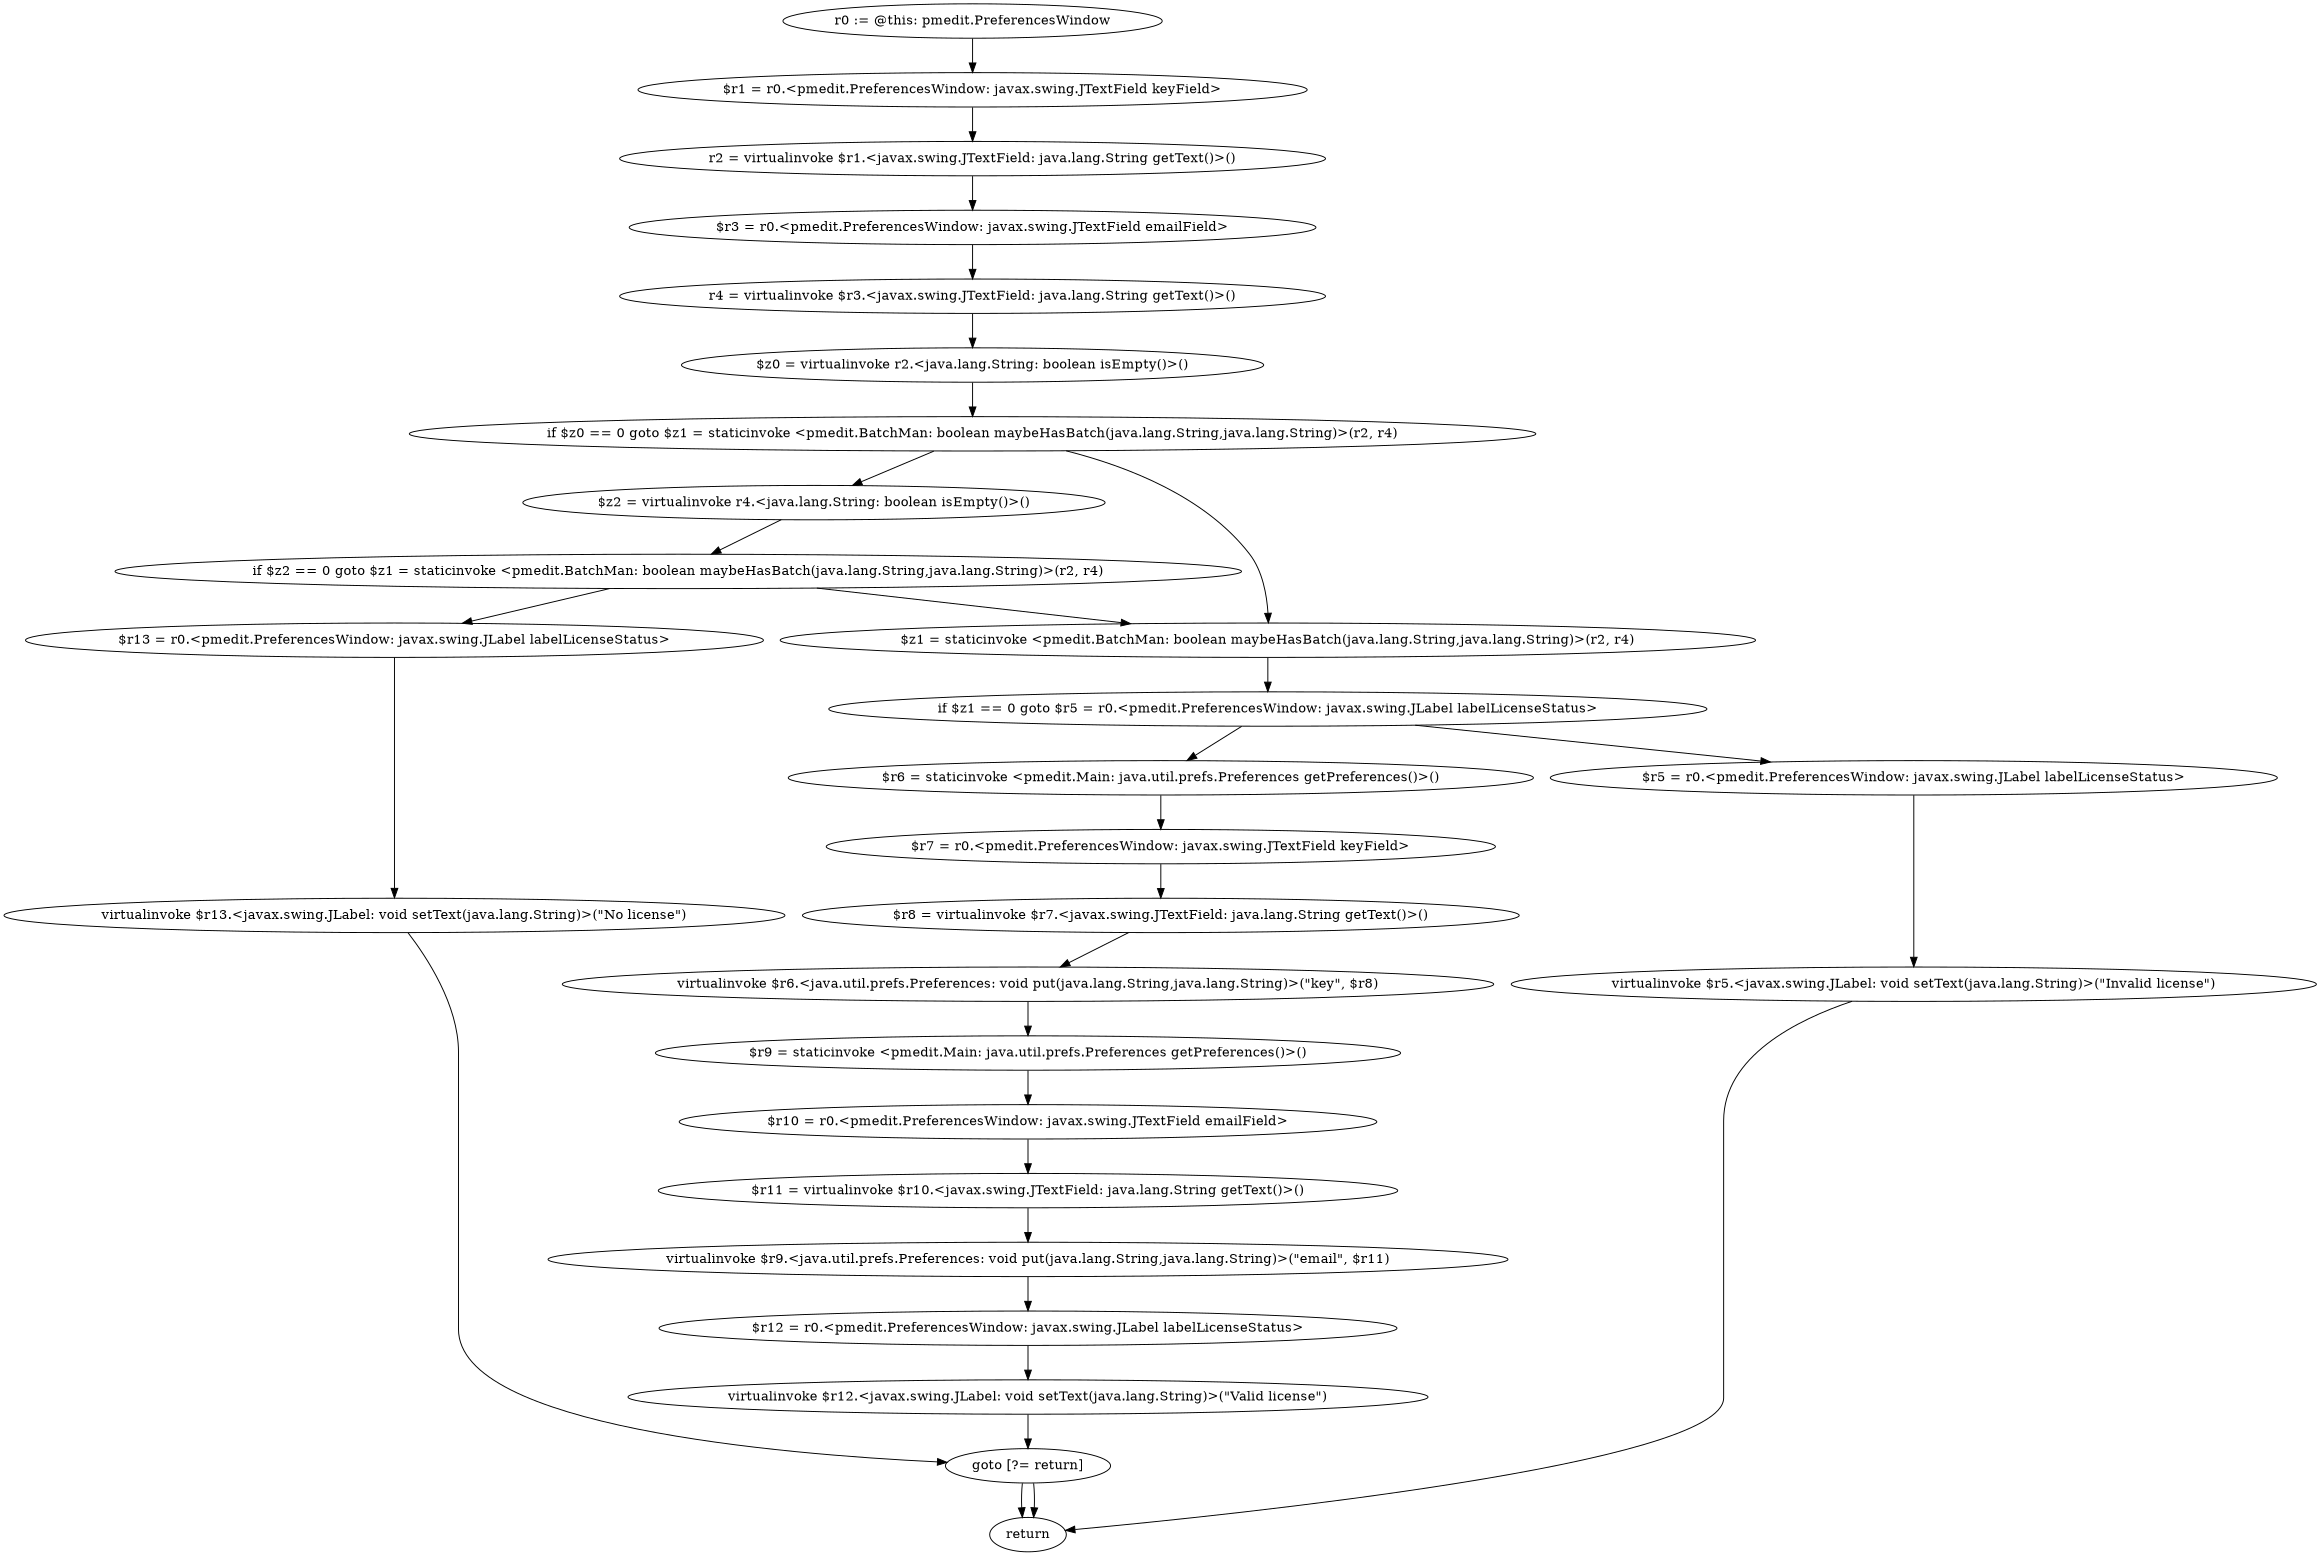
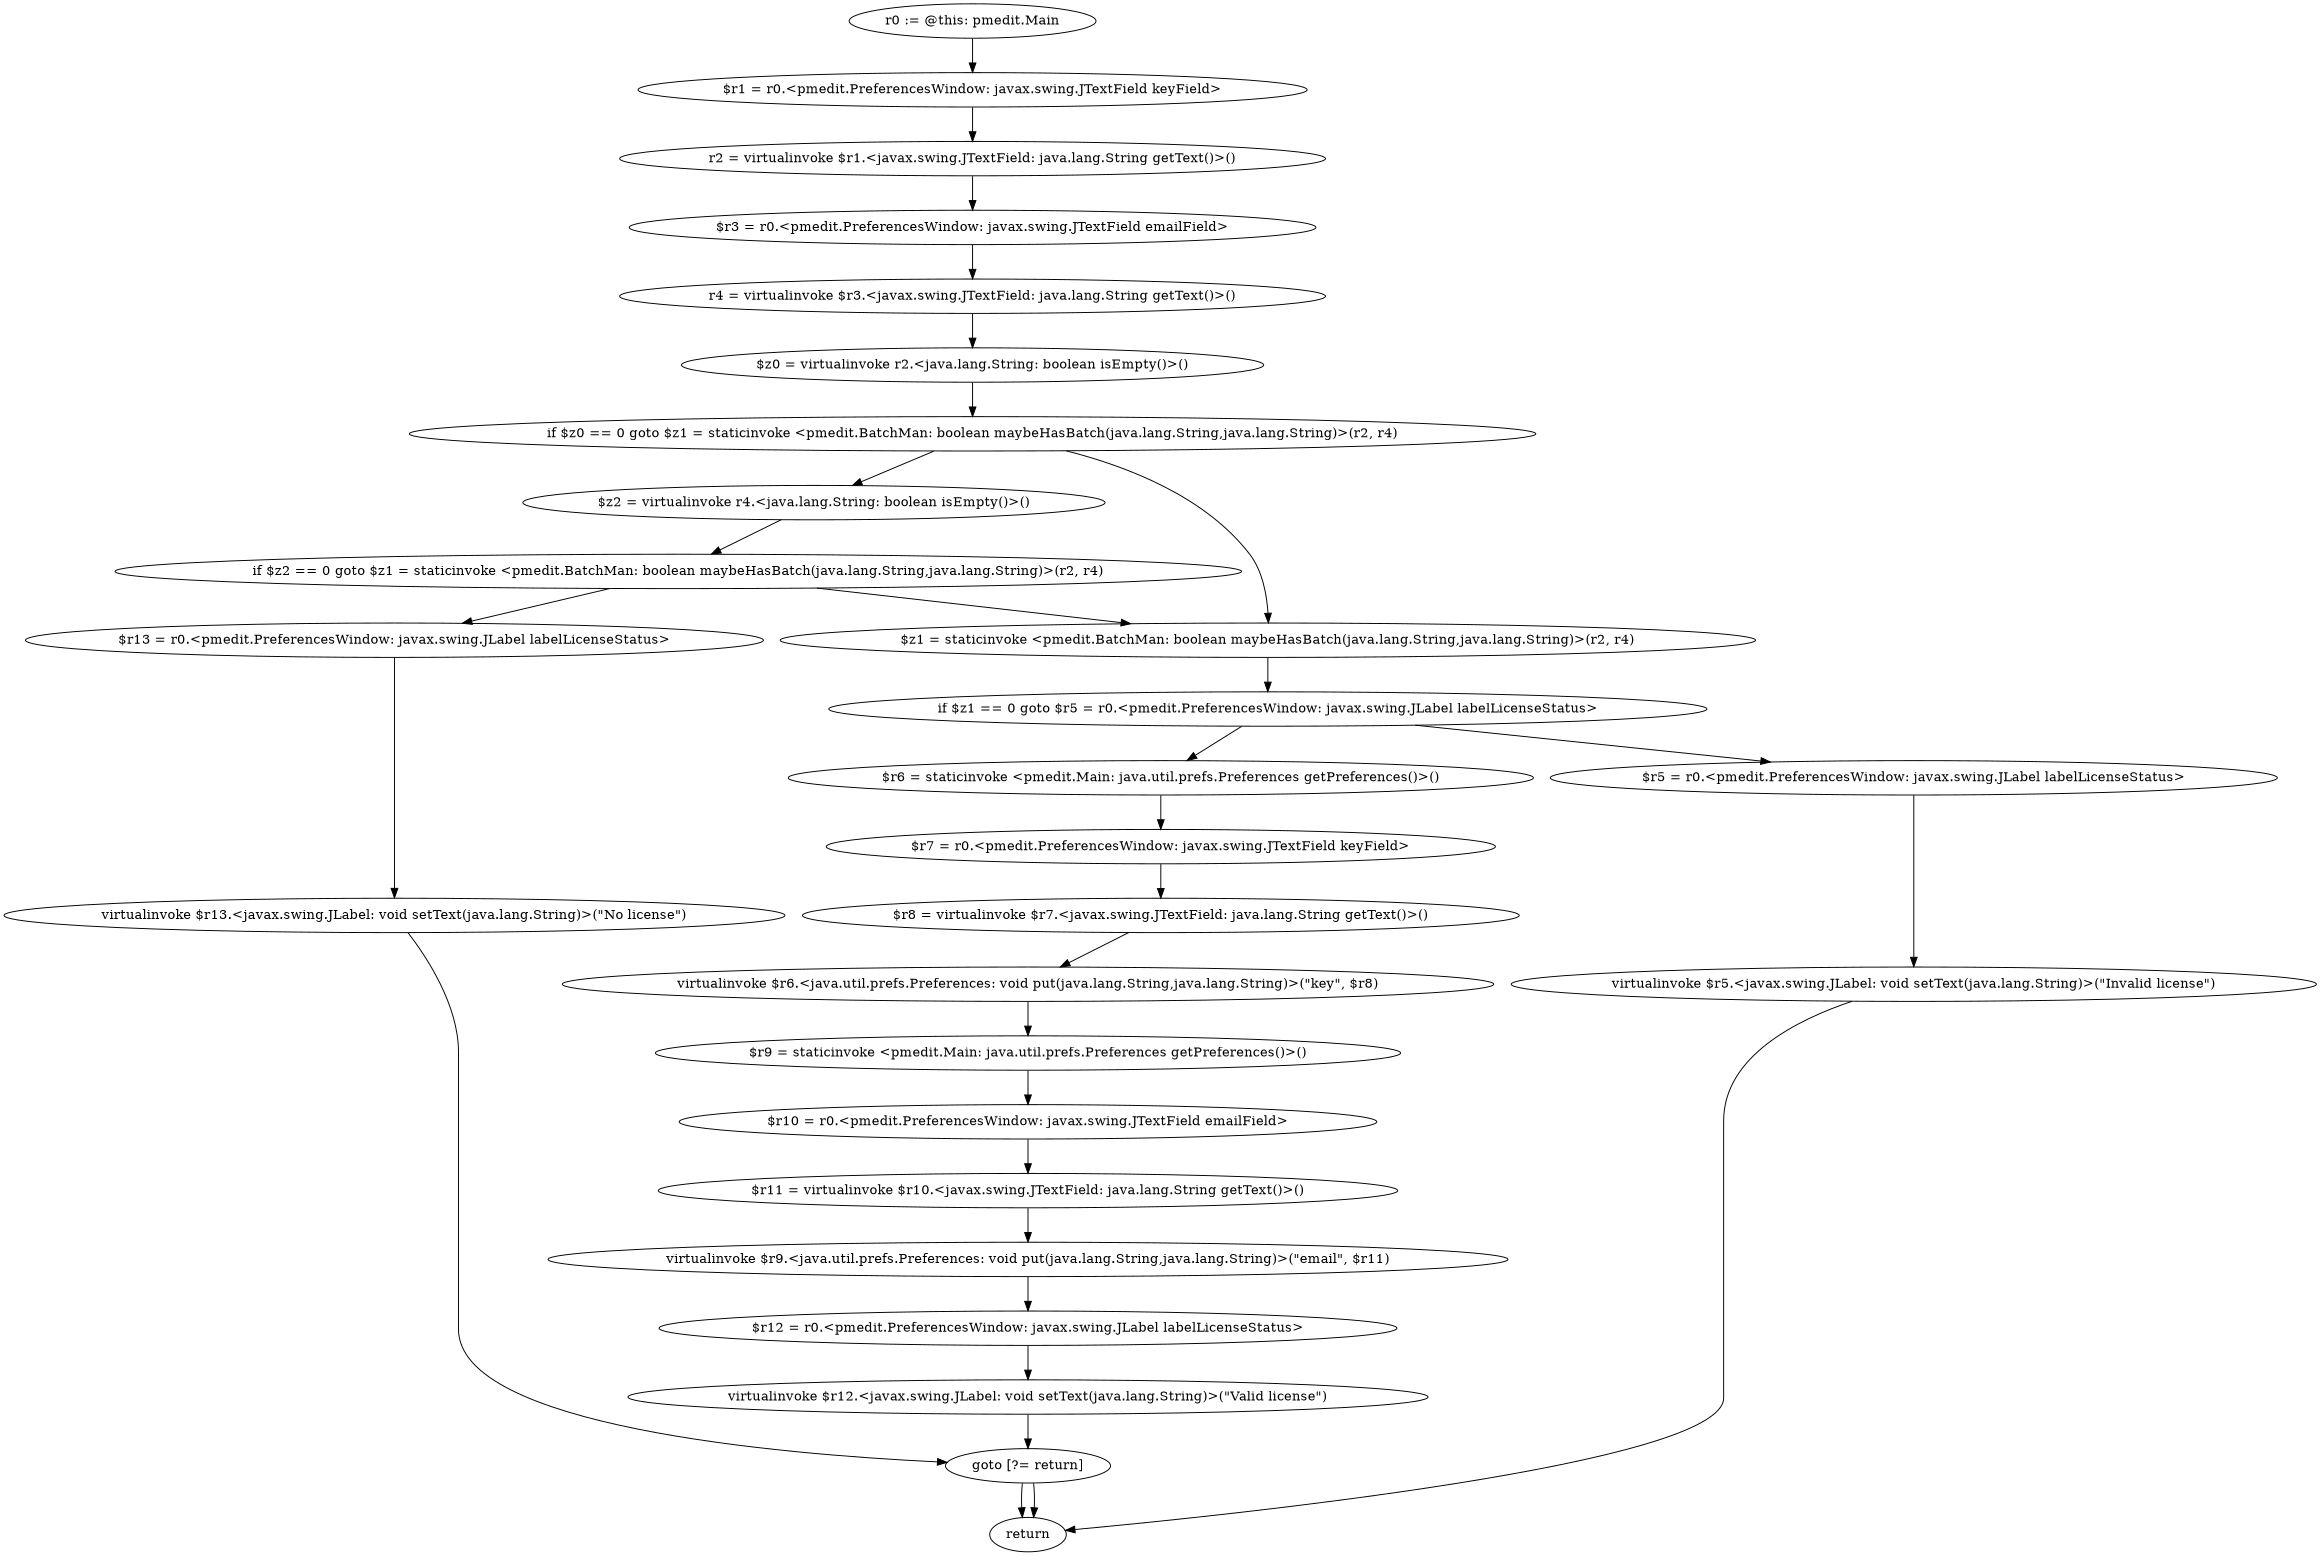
(973, 21) -> (973, 21)
